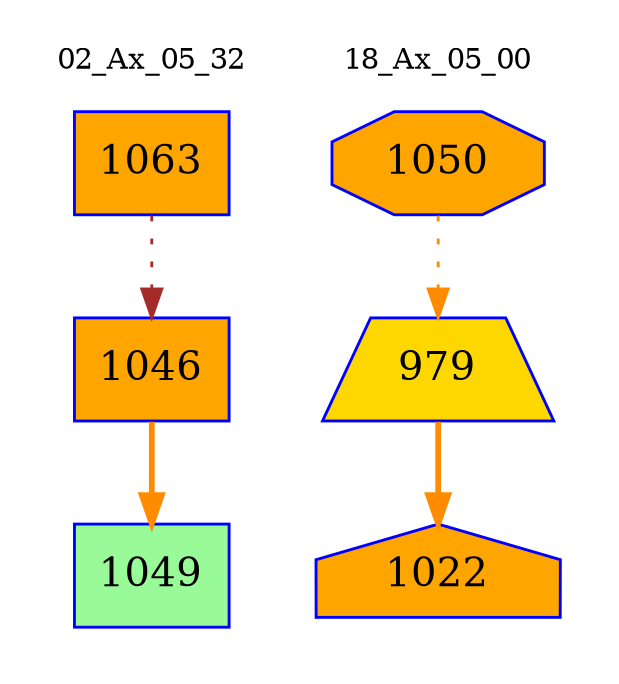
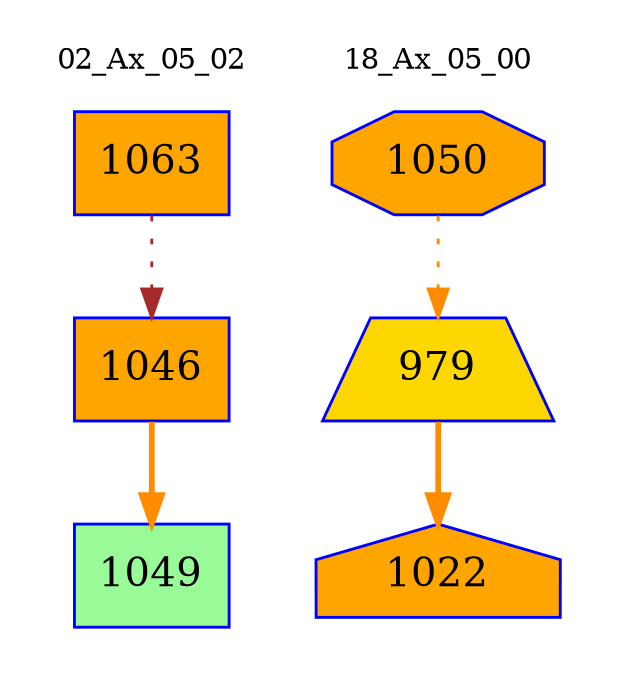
(152, 62) -> (152, 62)
